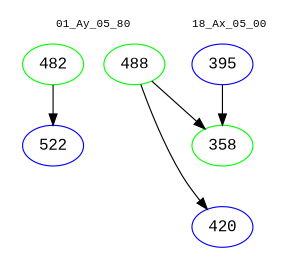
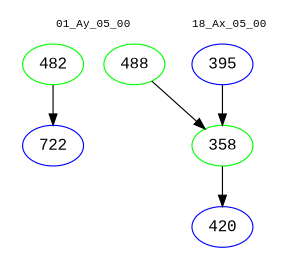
(94, 24) -> (94, 24)
(166, 145) -> (222, 181)
(53, 146) -> (53, 146)
